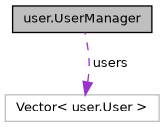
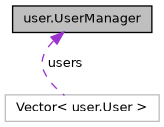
(89, 57) -> (44, 70)
